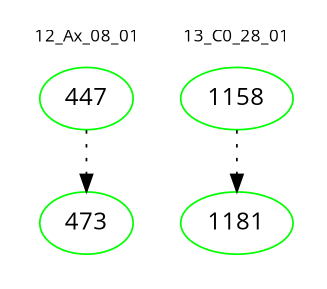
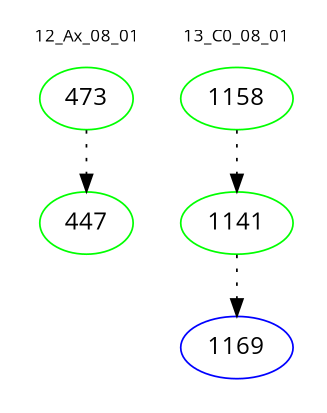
(237, 37) -> (237, 37)
(86, 152) -> (86, 152)
(237, 223) -> (237, 223)
none -> (237, 348)
